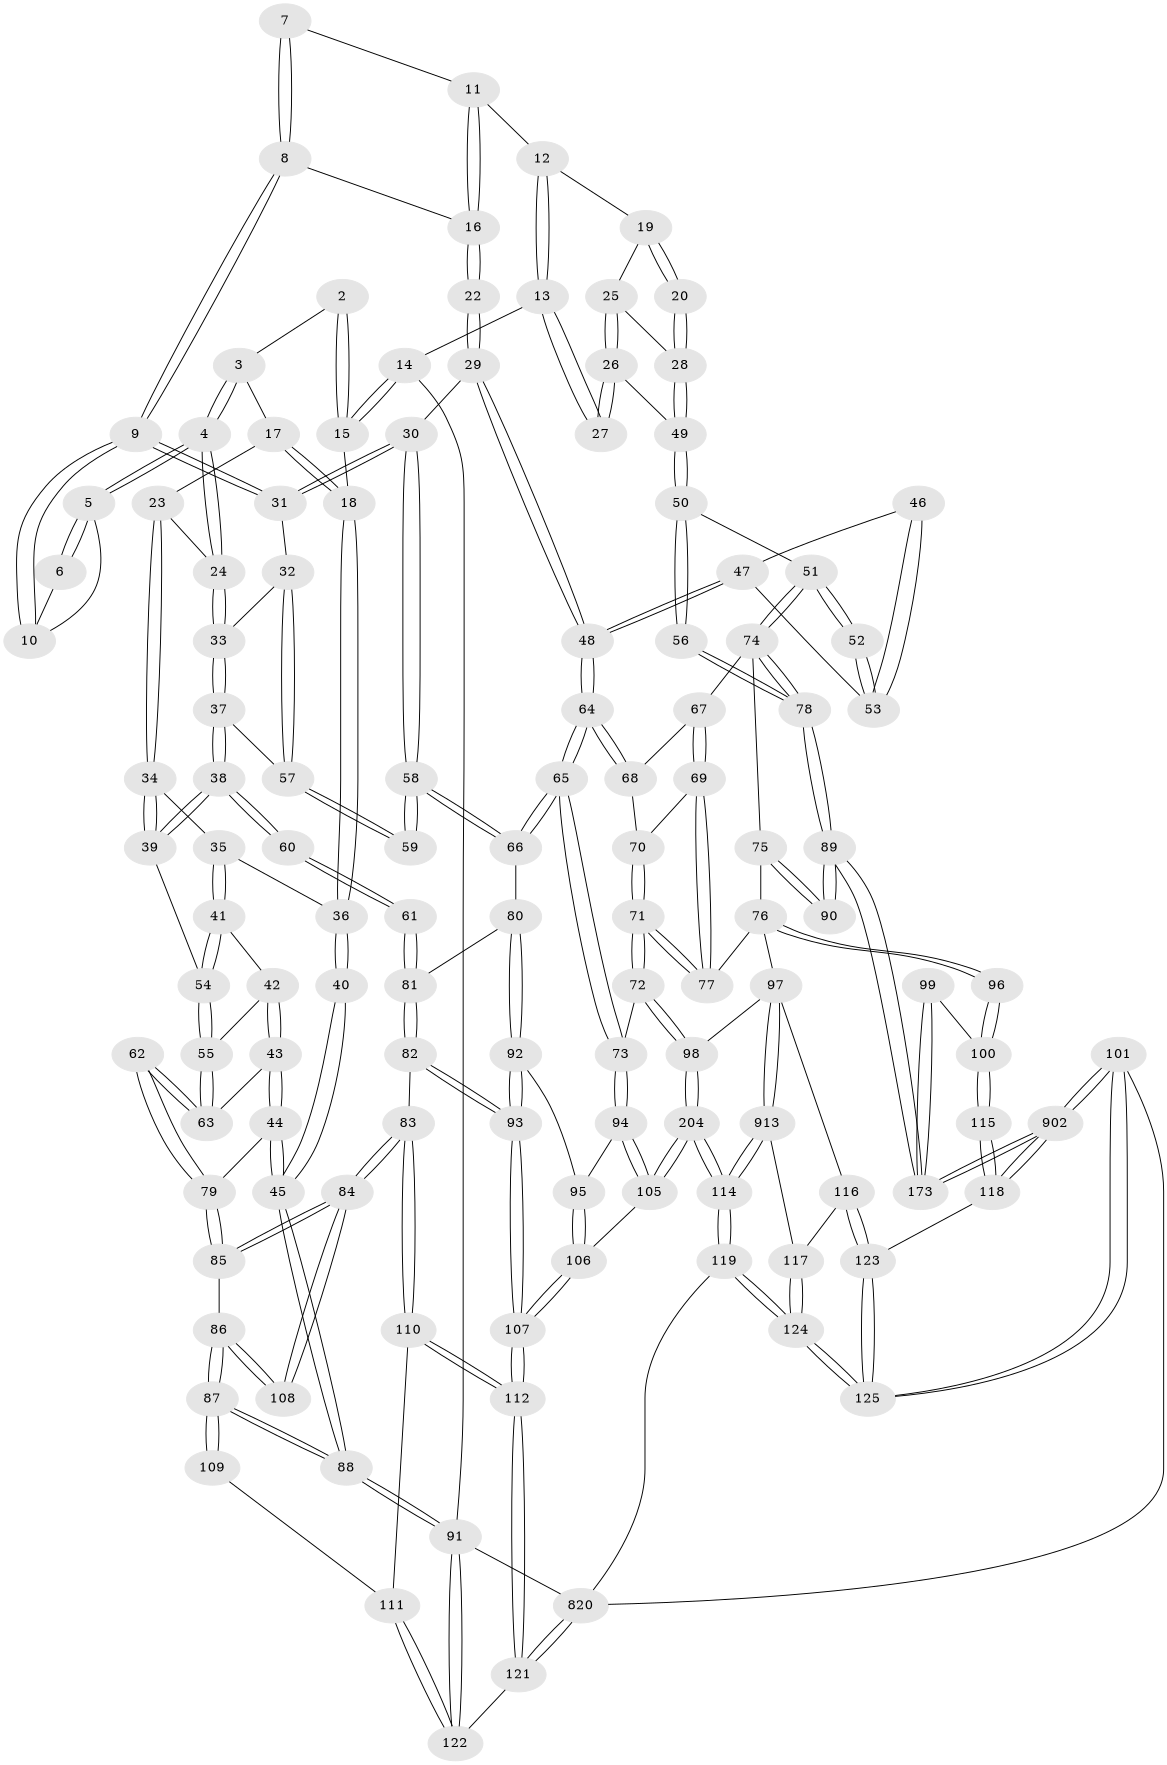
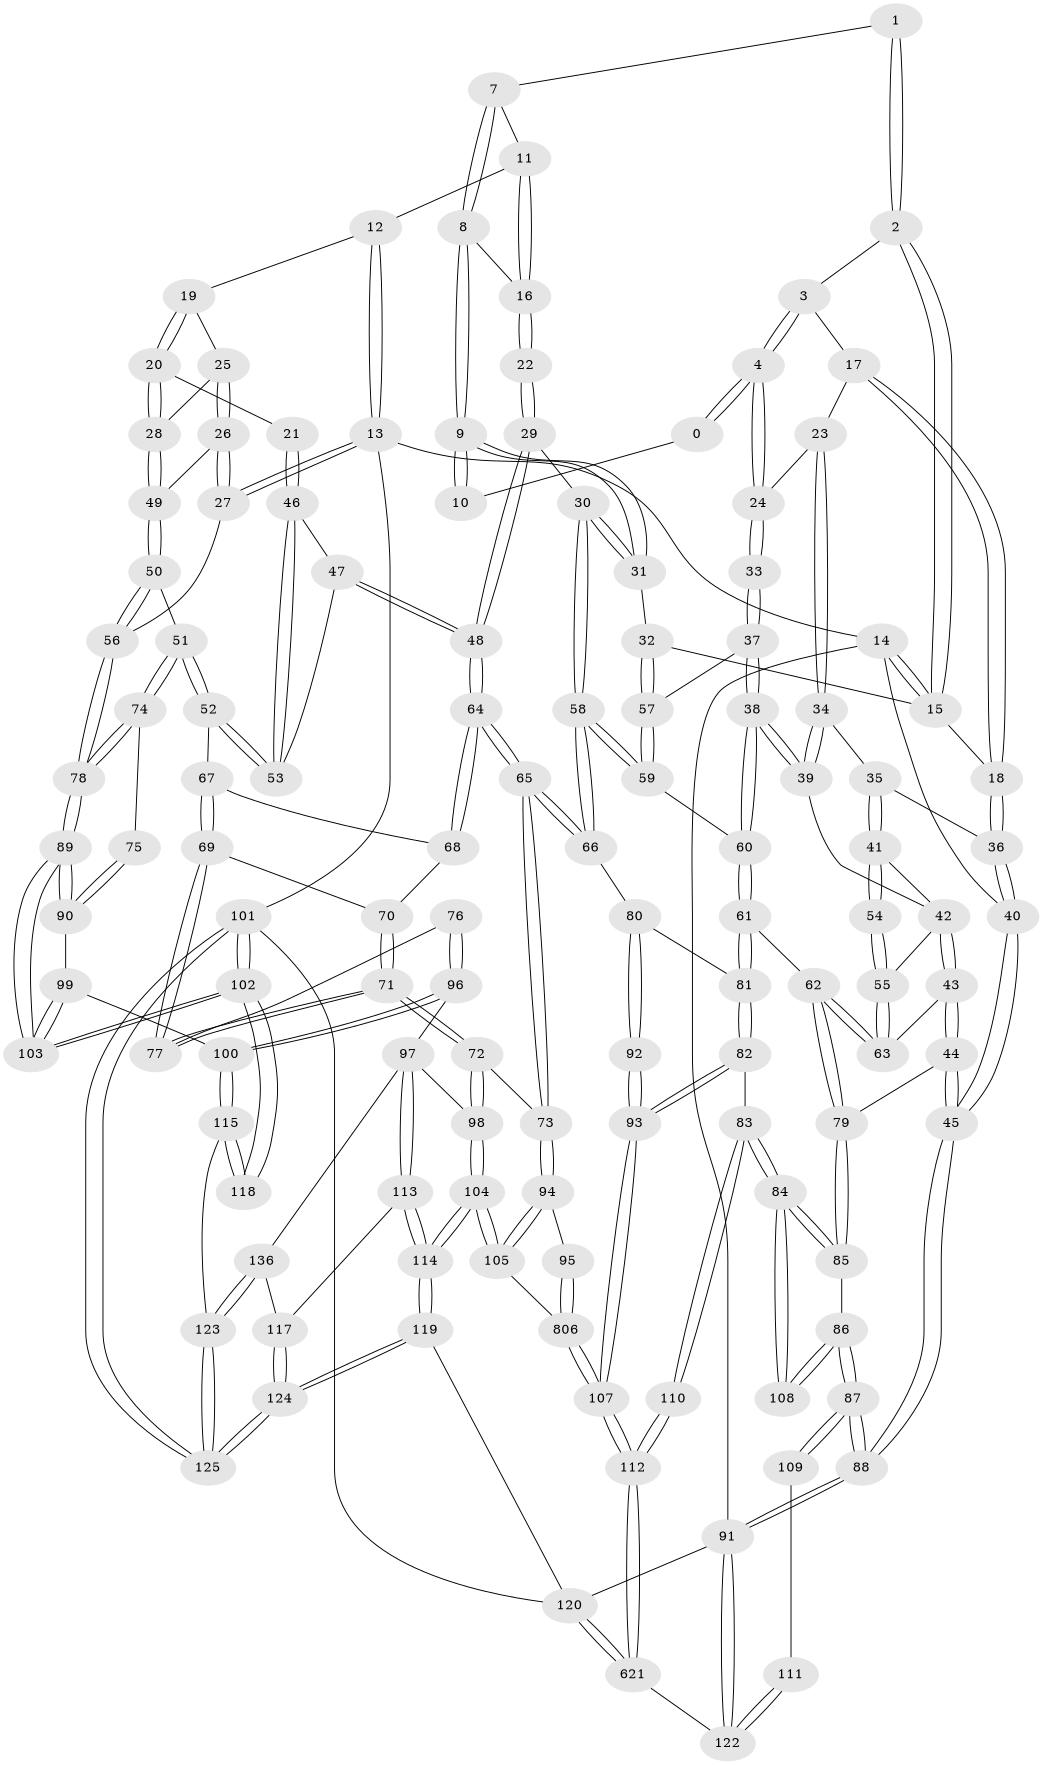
none -> (896, 21)
none -> (292, 434)
(89, 503) -> (697, 434)
(60, 572) -> none
none -> (191, 587)
(254, 607) -> (791, 676)
(725, 677) -> (208, 745)
none -> (390, 709)
none -> (922, 790)
none -> (699, 816)
(761, 882) -> none
(177, 917) -> (848, 869)
none -> (66, 951)
(768, 951) -> (438, 1012)
none -> (779, 951)
(557, 1120) -> none
(692, 1123) -> (477, 1192)
(767, 1123) -> (405, 1192)
(1056, 1123) -> (244, 986)
(847, 1192) -> (262, 1261)
(921, 1192) -> (31, 1055)
(930, 1227) -> (202, 1226)
(579, 1261) -> (566, 1330)
(400, 1468) -> none
(581, 1606) -> (570, 1606)
(519, 1675) -> (633, 1675)
